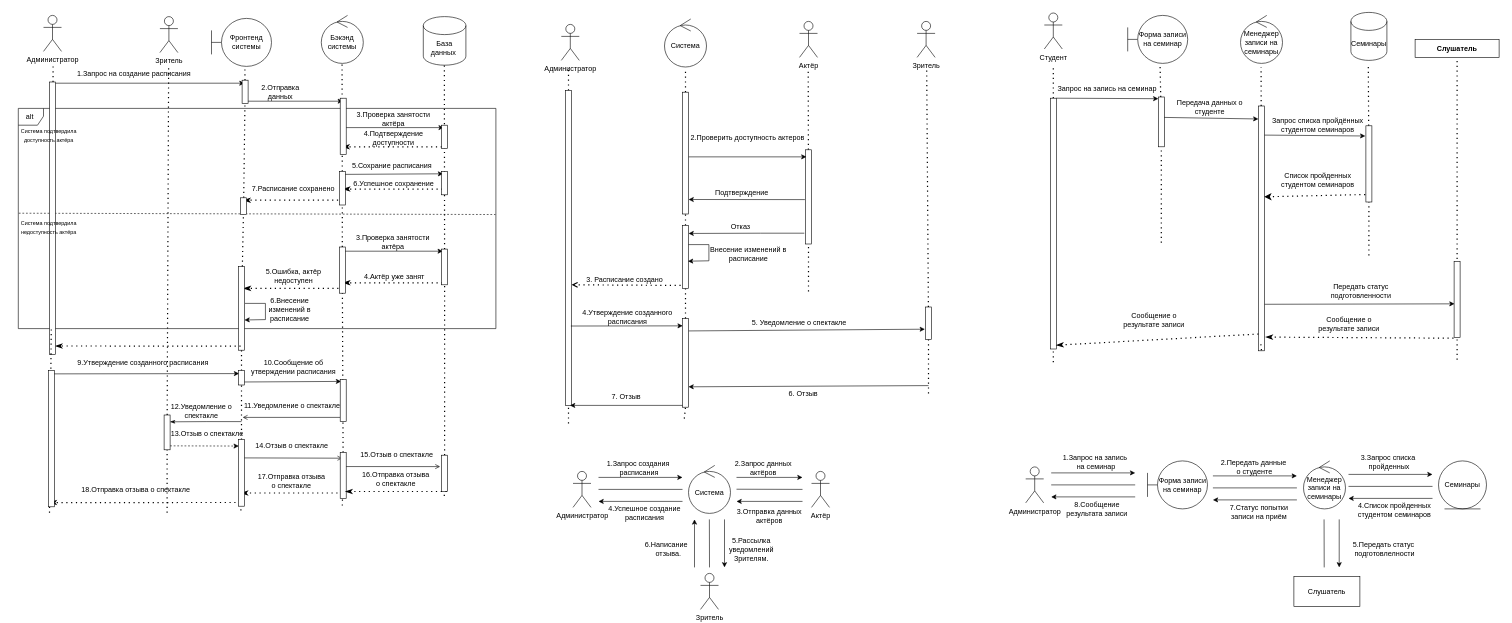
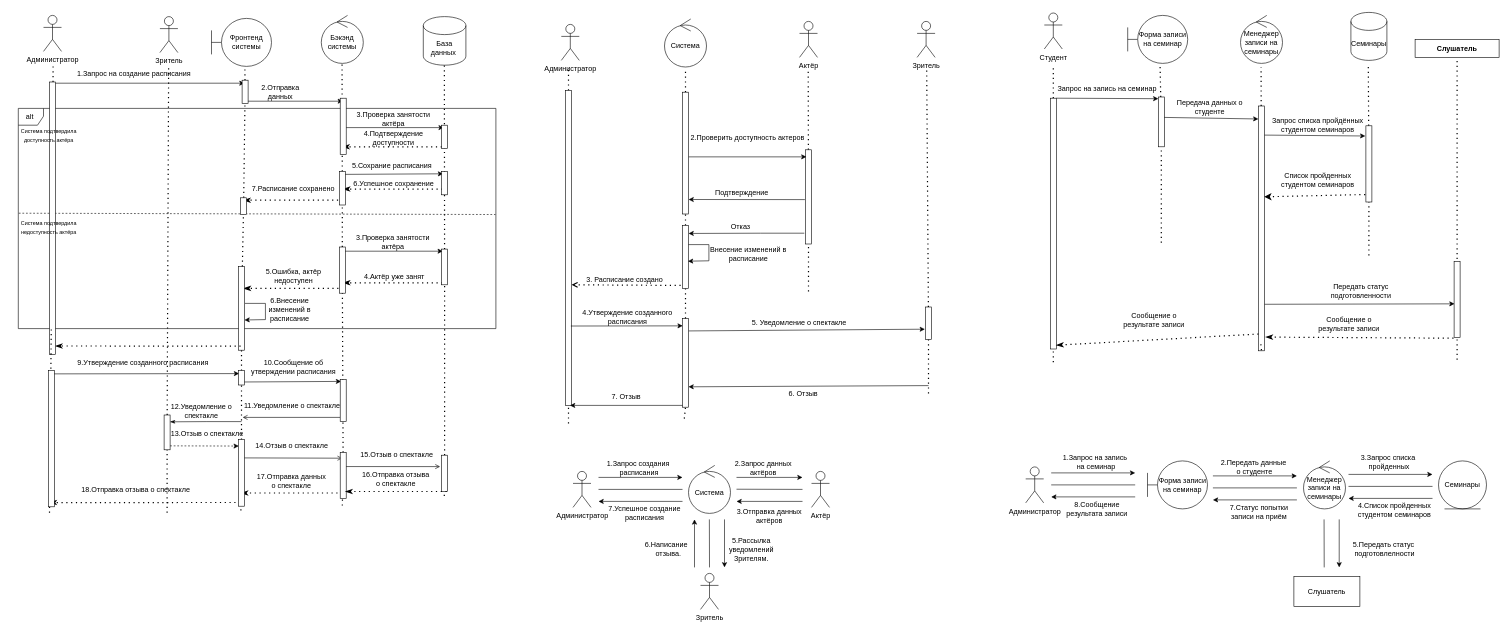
(292, 481) -> (292, 481)
(645, 513) -> (645, 513)
